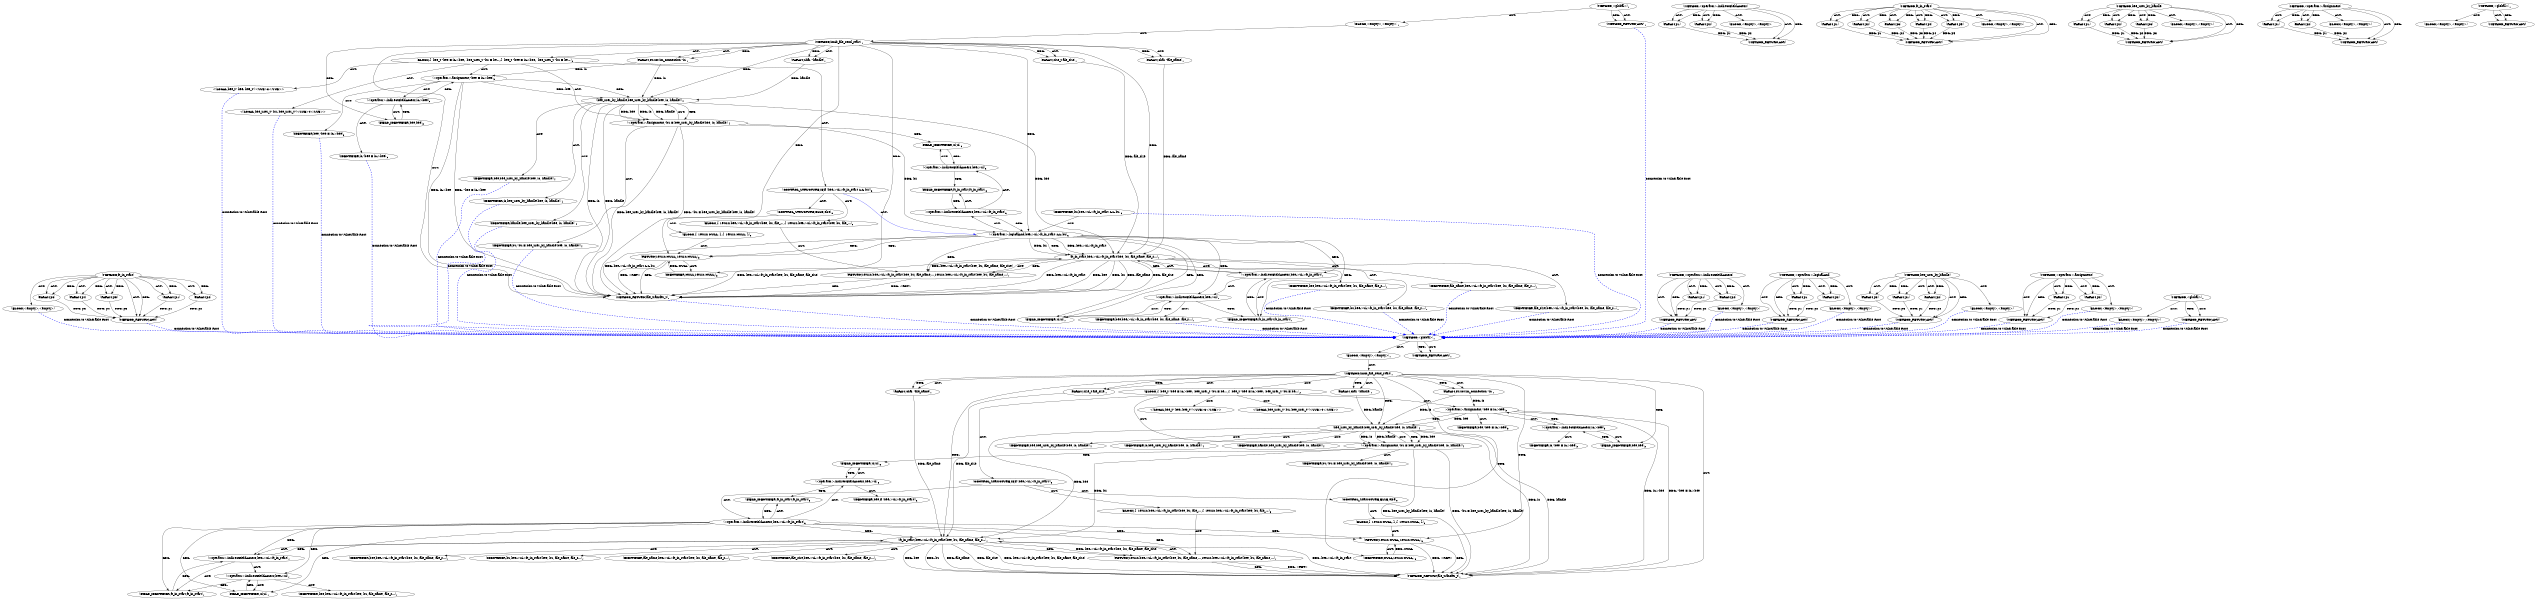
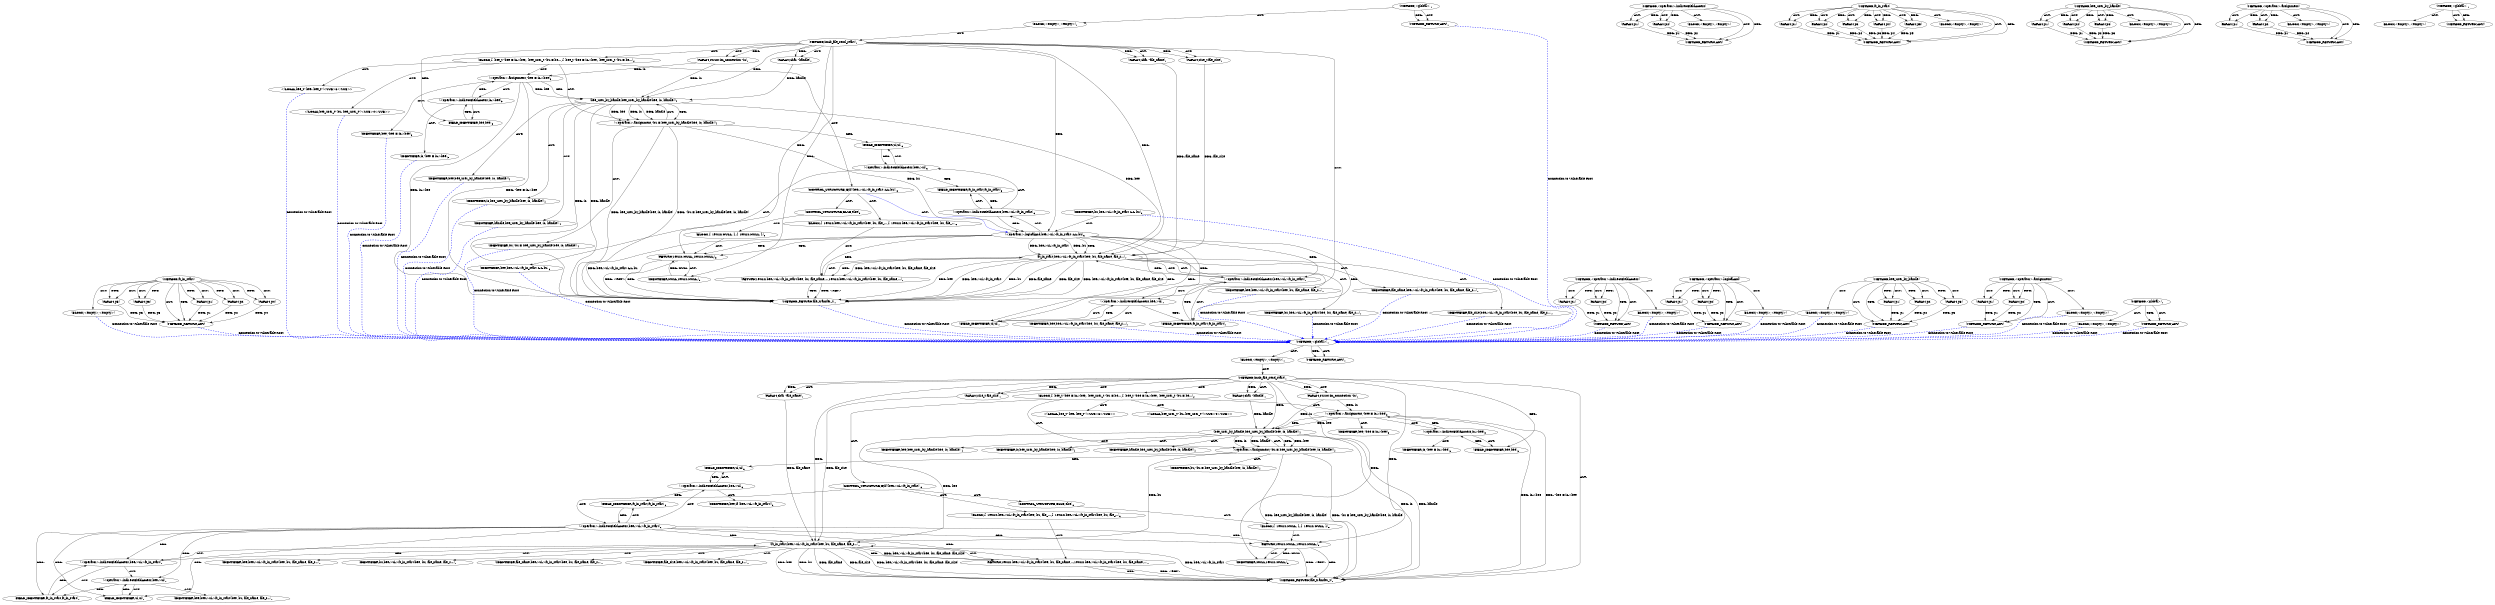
none -> (515, 268)
